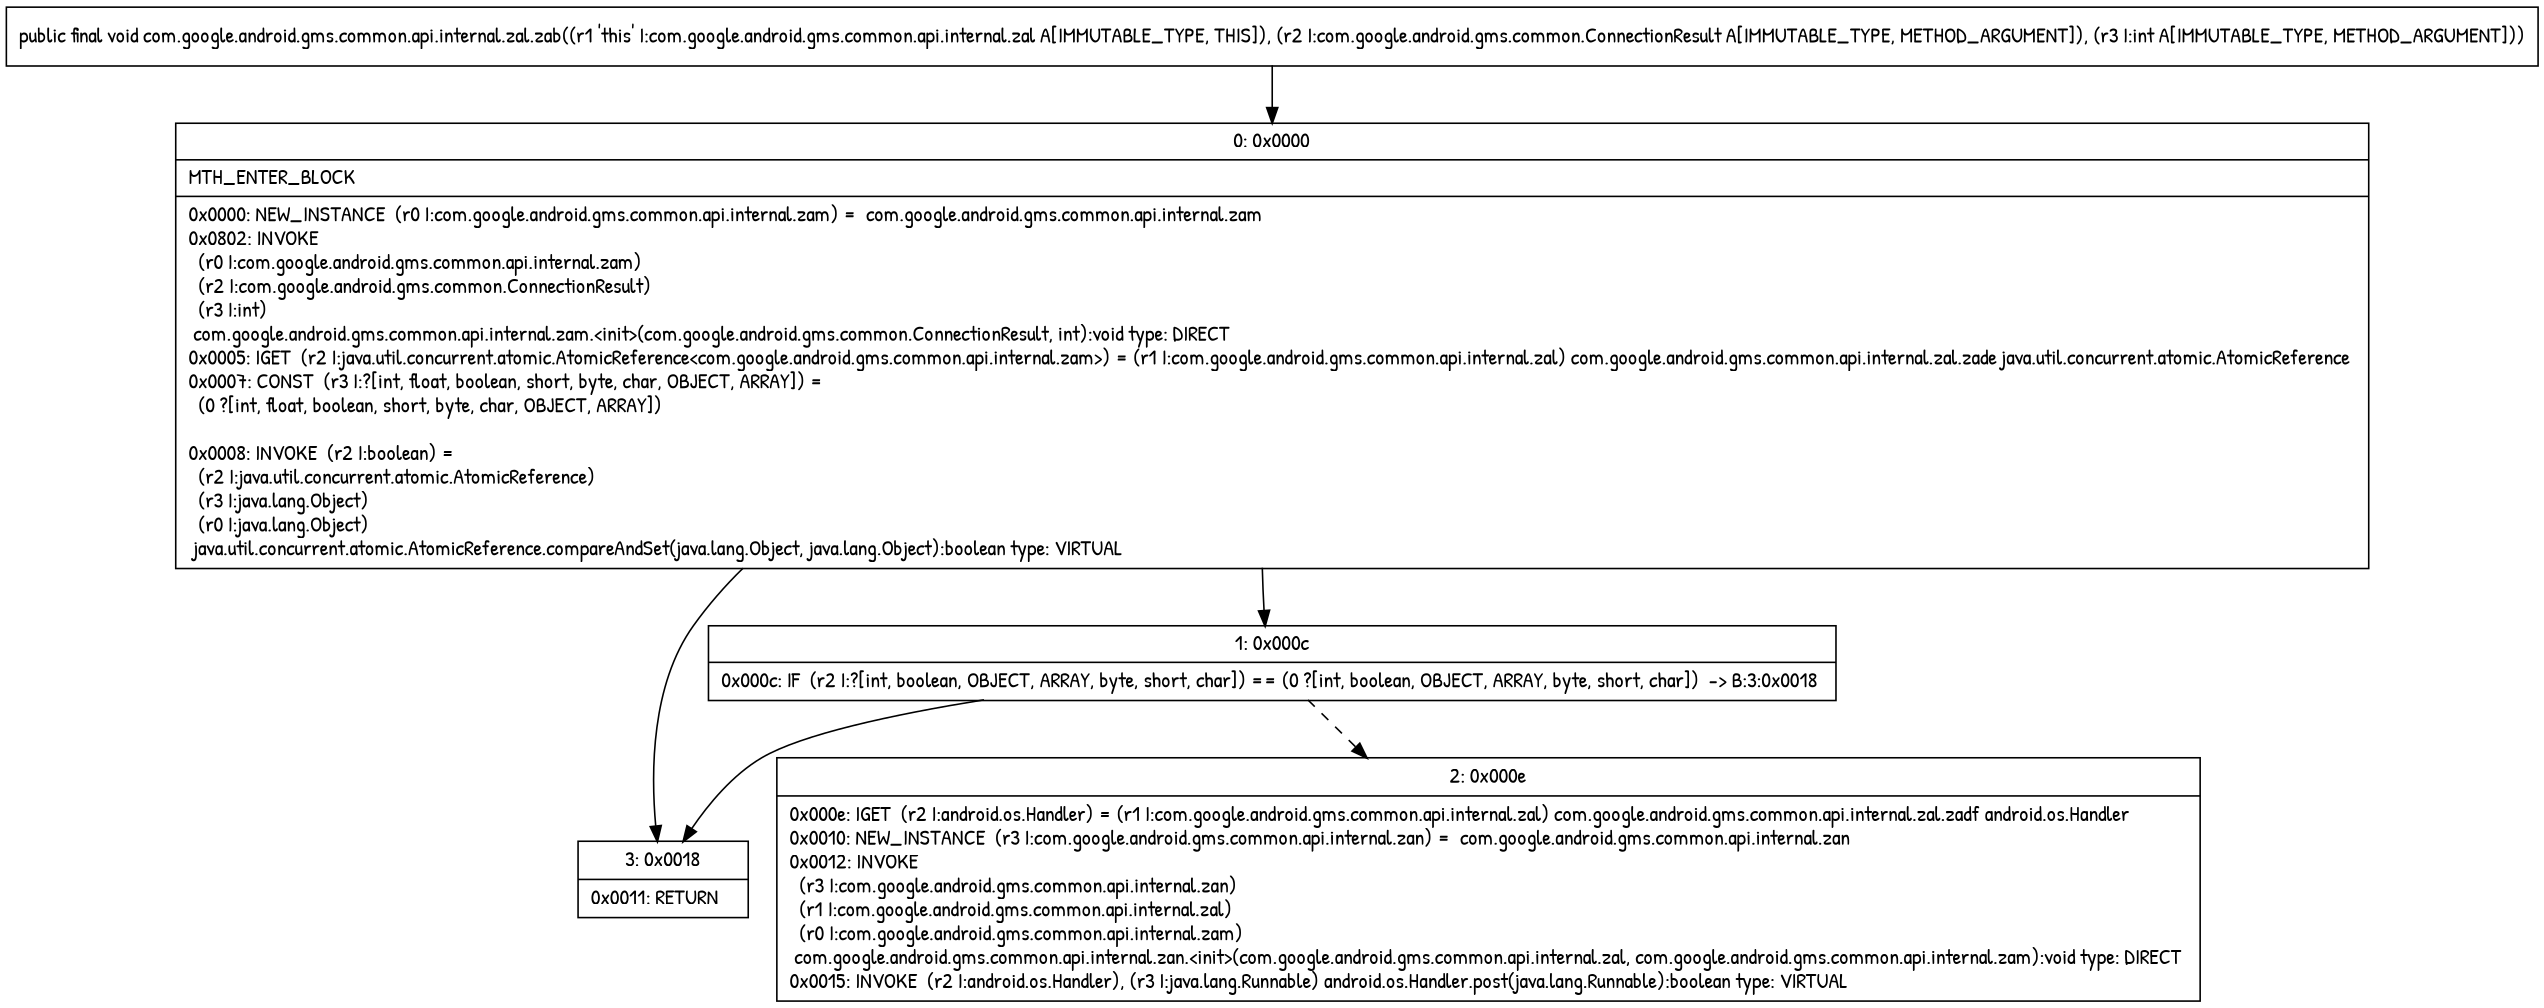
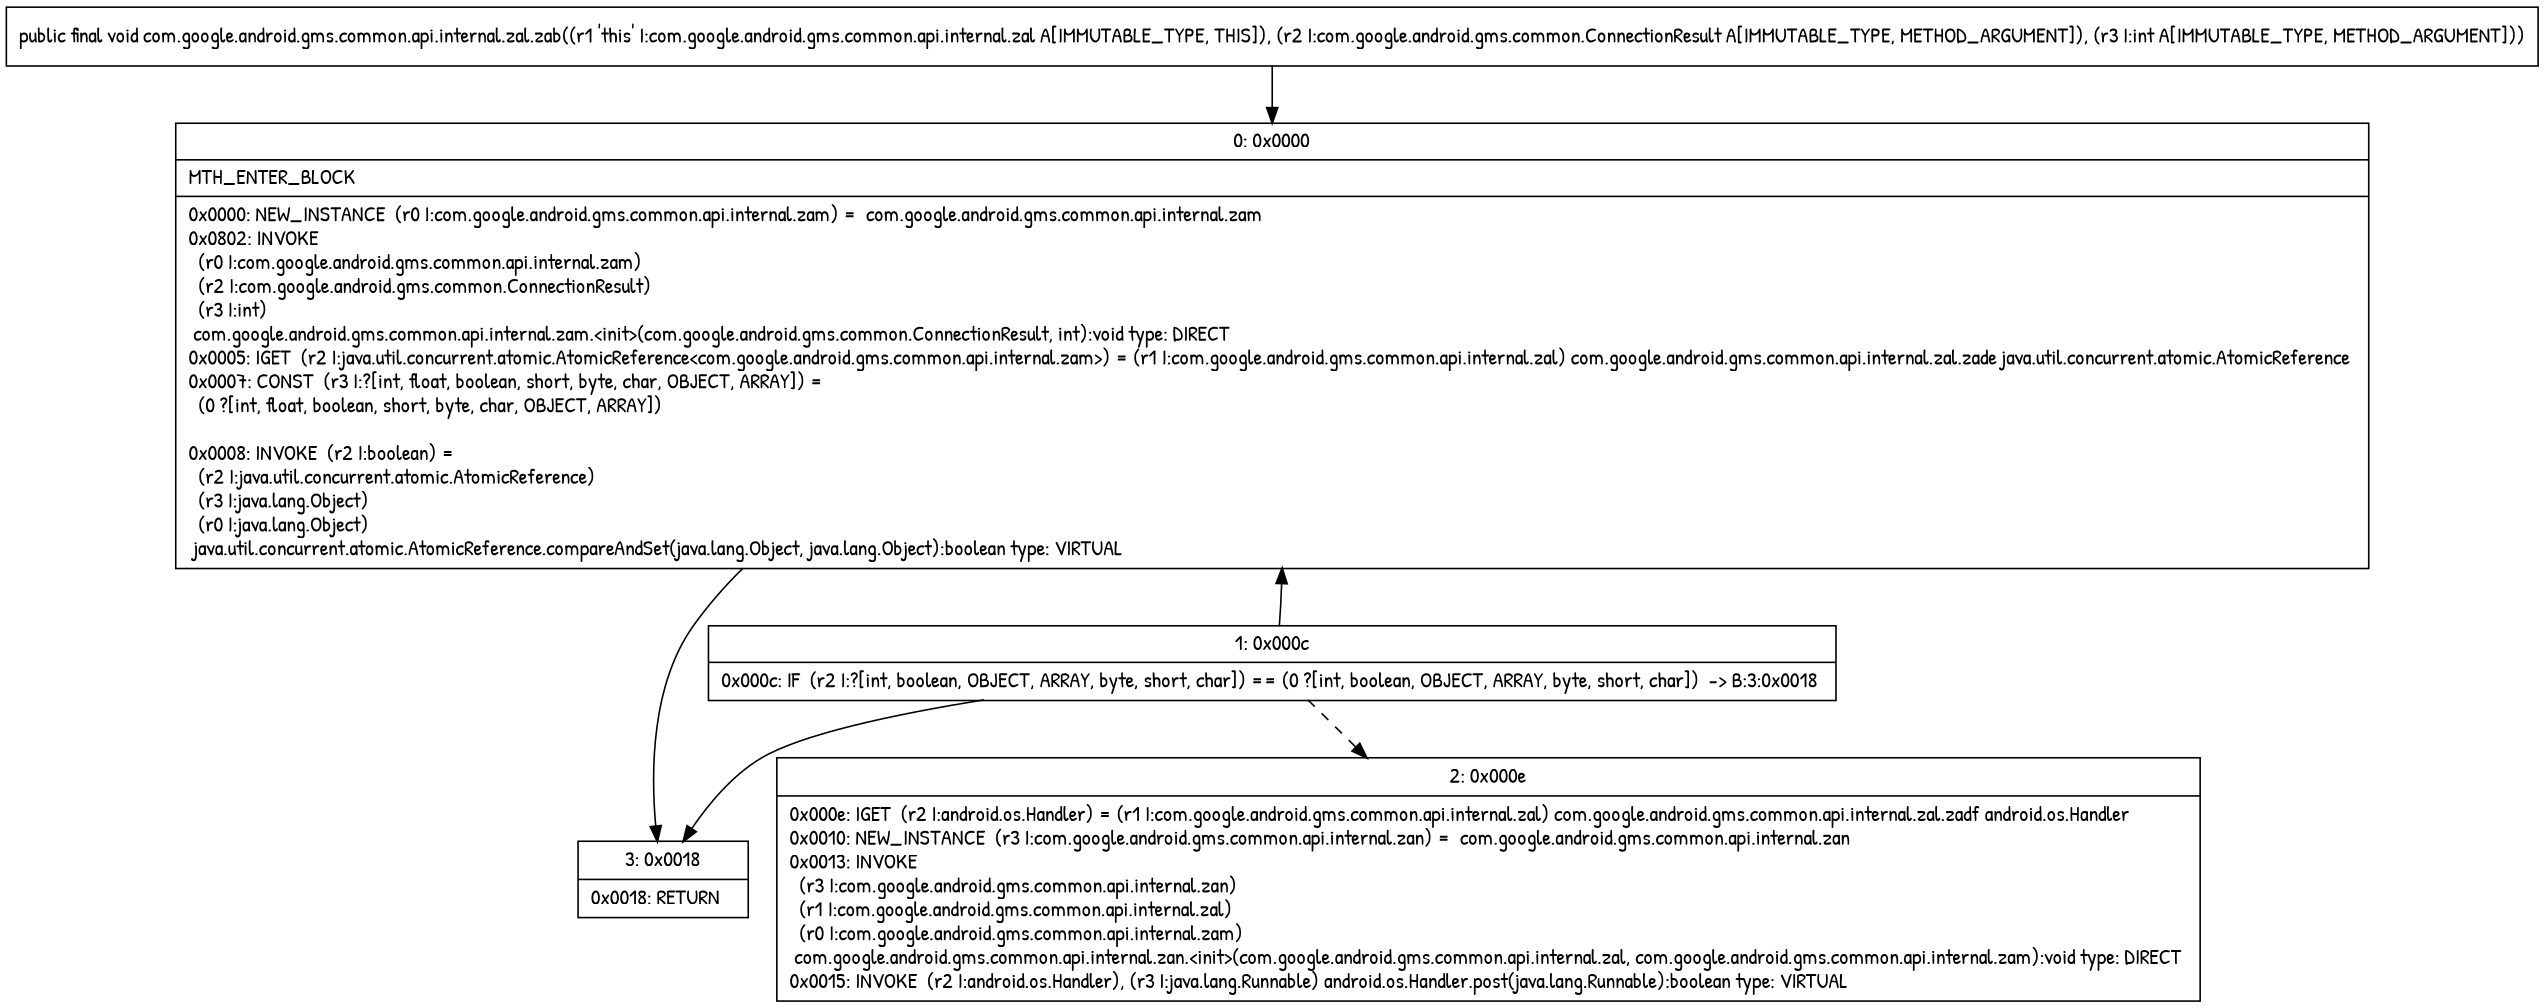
(1263, 589) -> (1281, 605)
(860, 862) -> (859, 862)
(662, 898) -> (663, 898)
